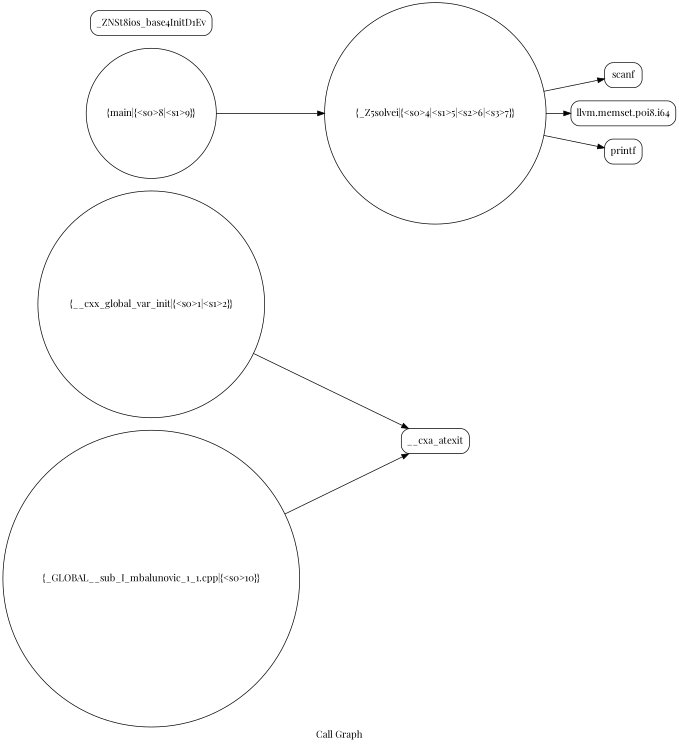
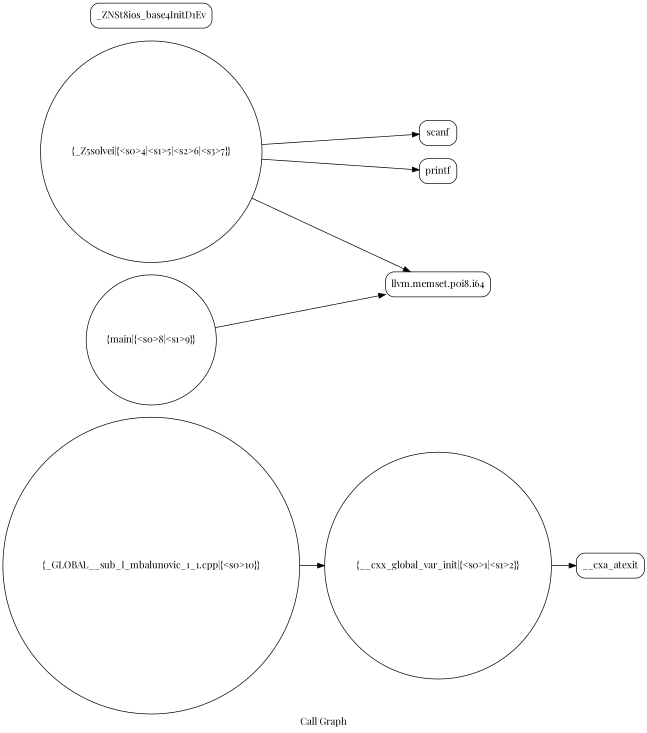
(267, 113) -> (297, 312)
(344, 485) -> (309, 566)
